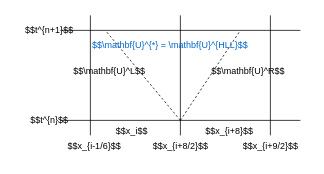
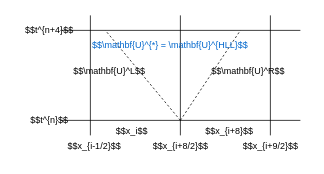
(50, 30) -> (50, 30)
(95, 147) -> (95, 147)
